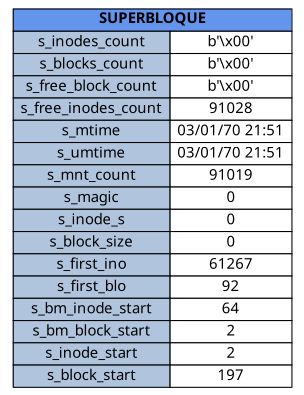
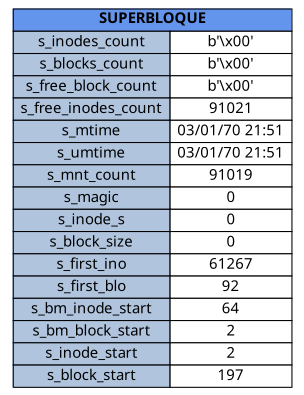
(231, 109) -> (231, 109)
